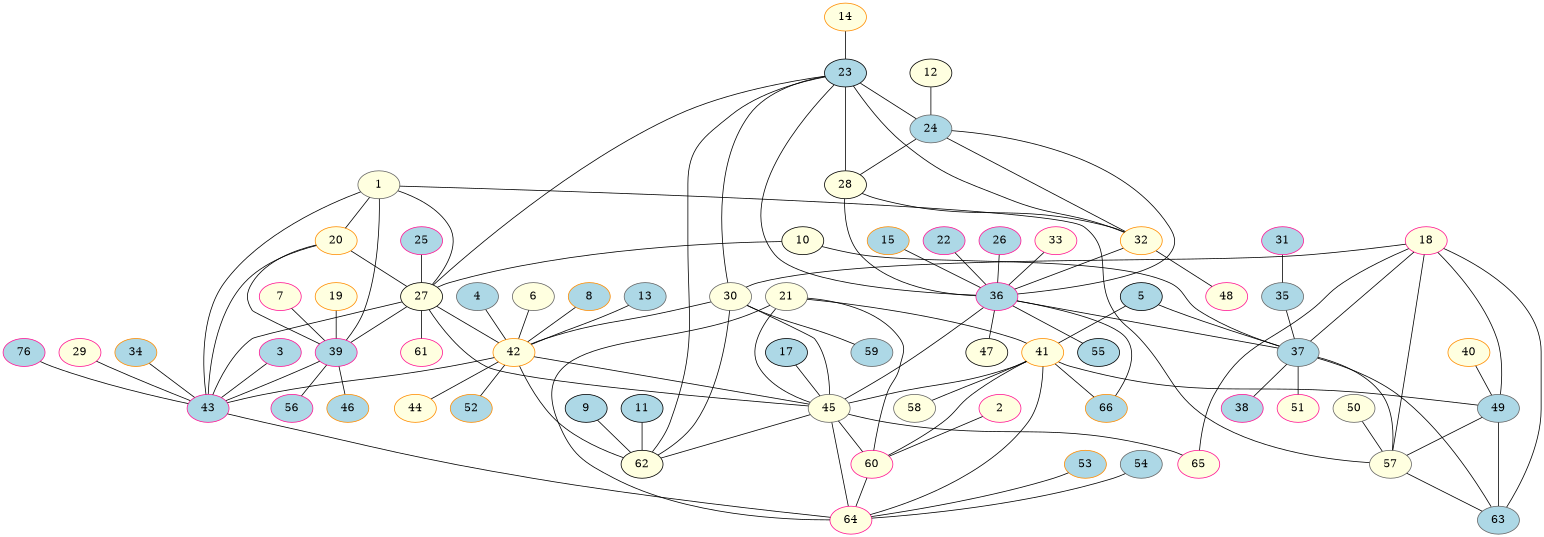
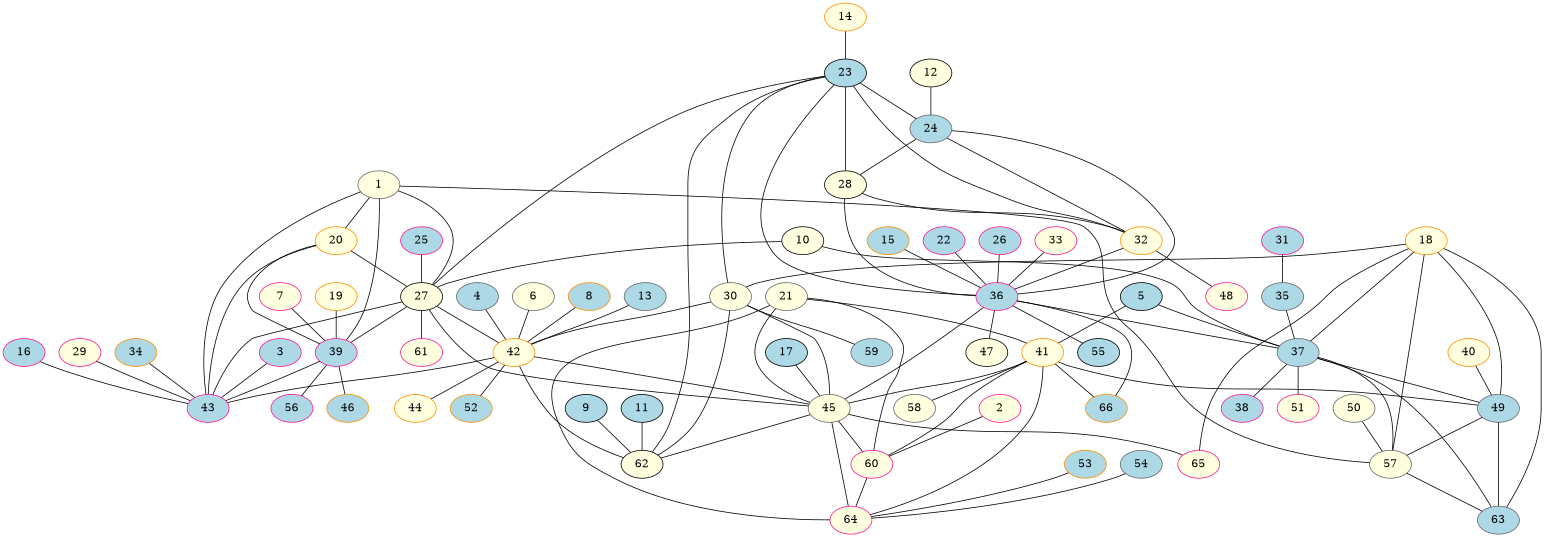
(1426, 241) -> (1426, 241)
(24, 352) -> (24, 352)
none -> (1398, 380)
(527, 477) -> none
